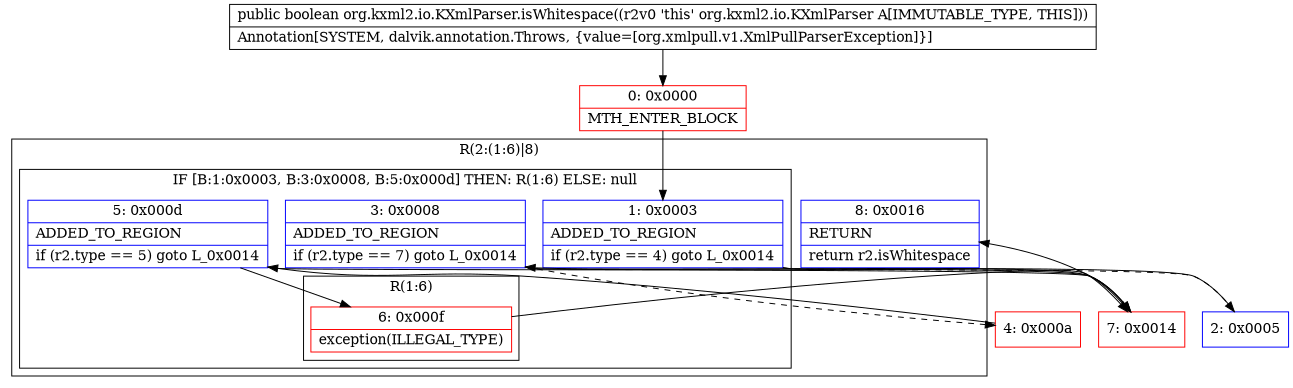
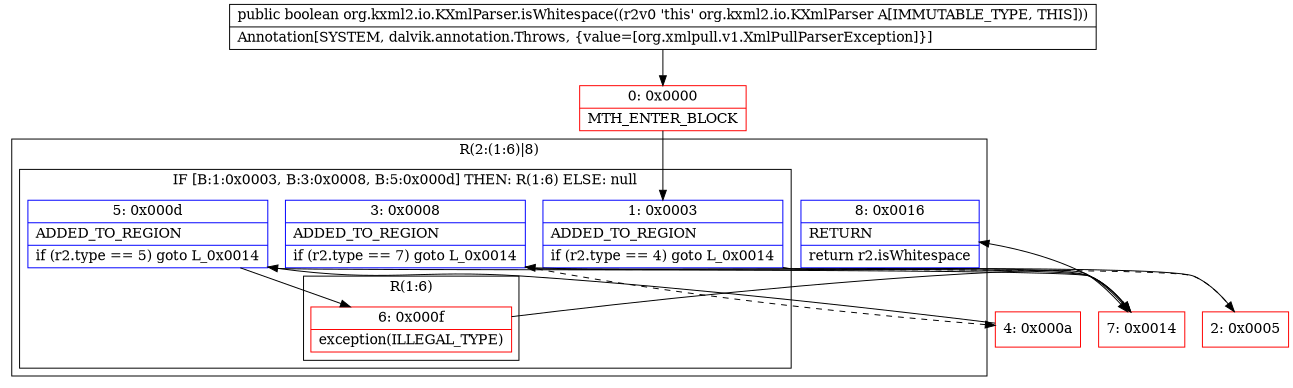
(1246, 329) -> (1246, 329)
